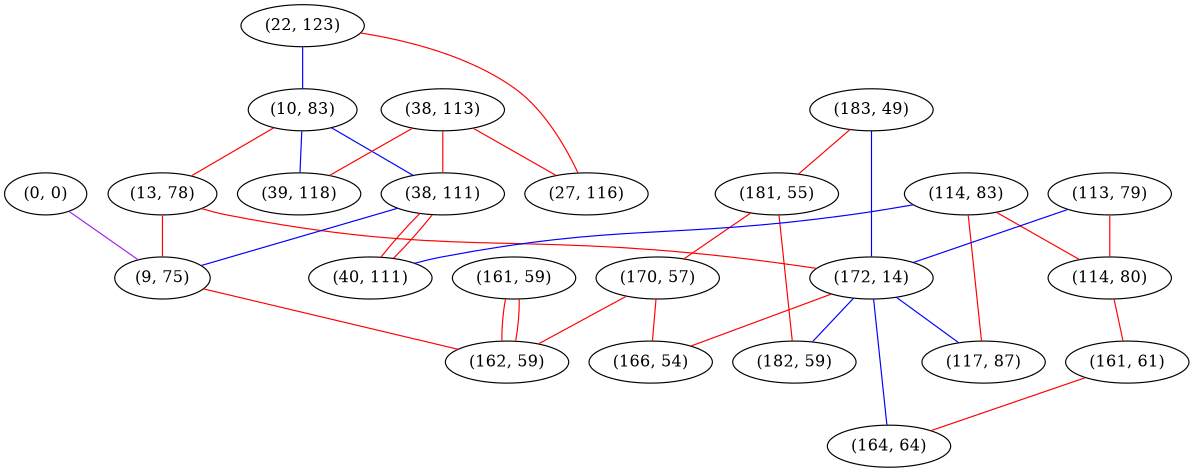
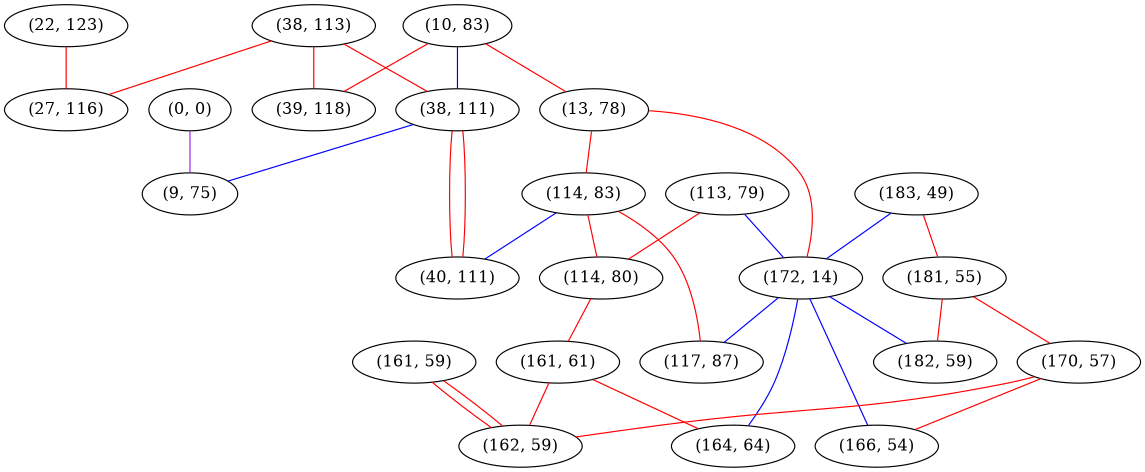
(303, 68) -> none
(301, 152) -> (394, 63)
(162, 236) -> (589, 152)
(331, 319) -> (539, 404)
(761, 320) -> (839, 362)
